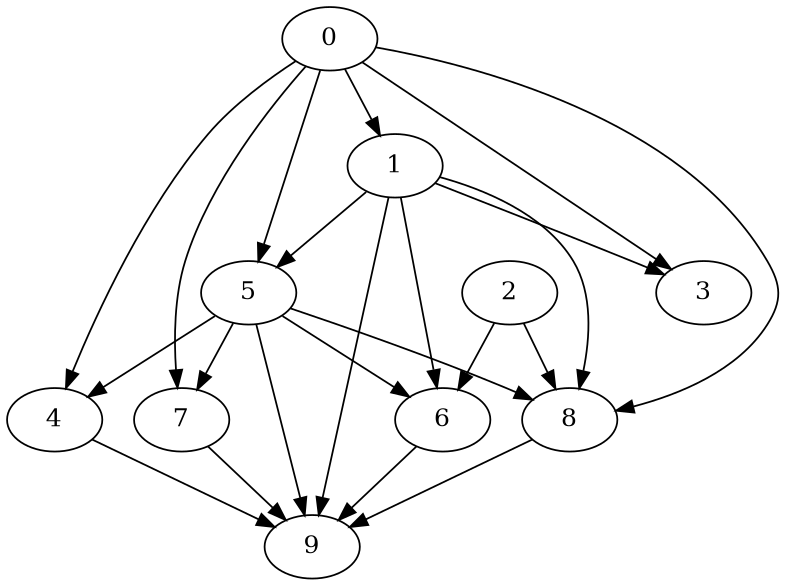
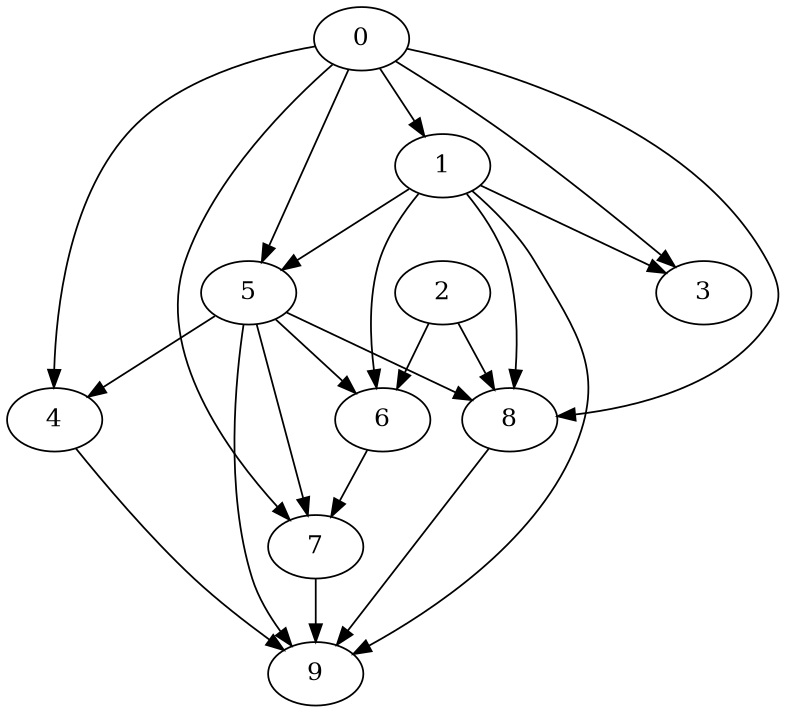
(384, 477) -> (354, 475)
